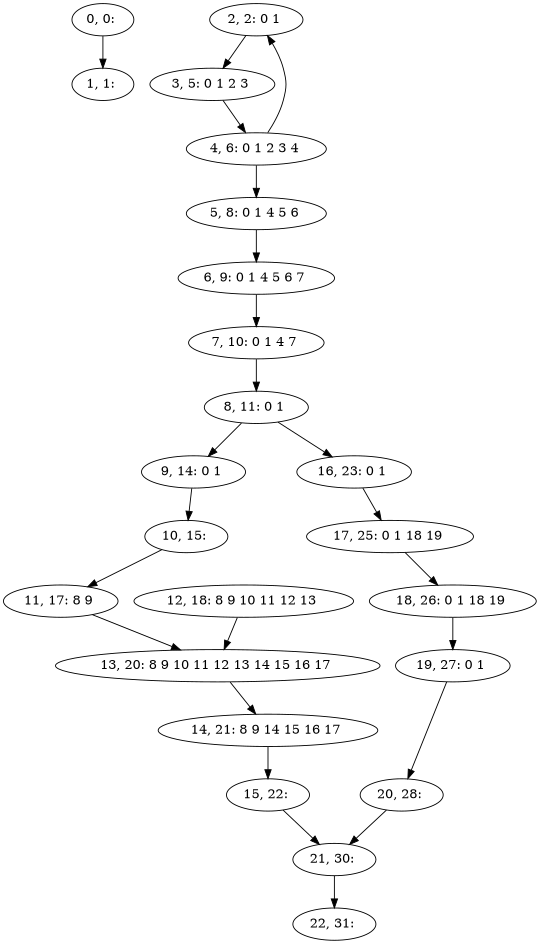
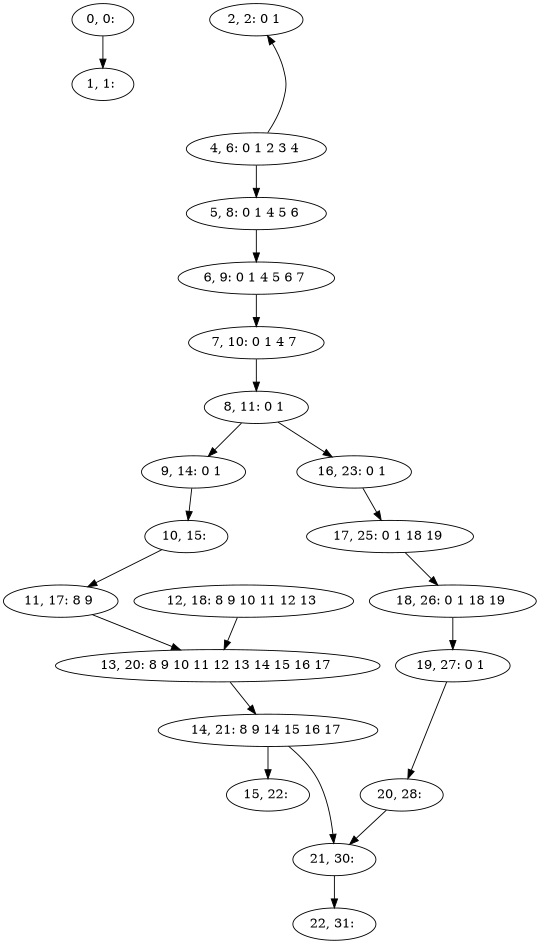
(212, 84) -> none
(298, 824) -> (321, 785)
